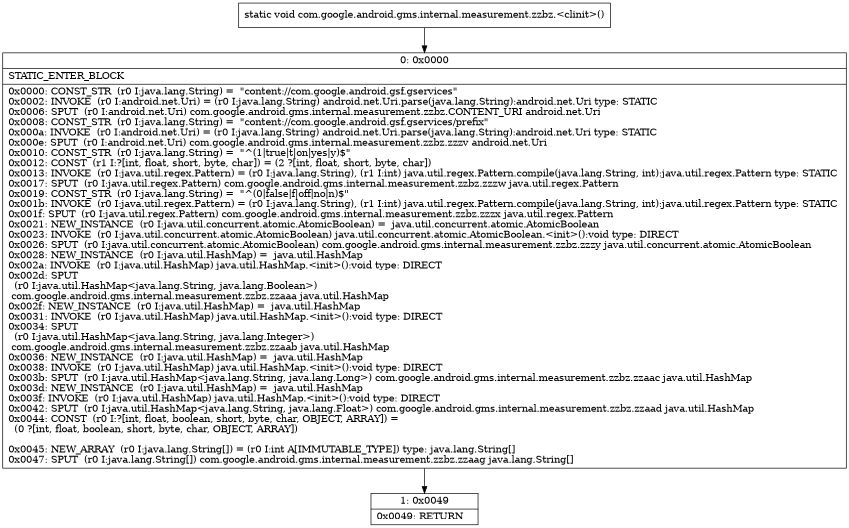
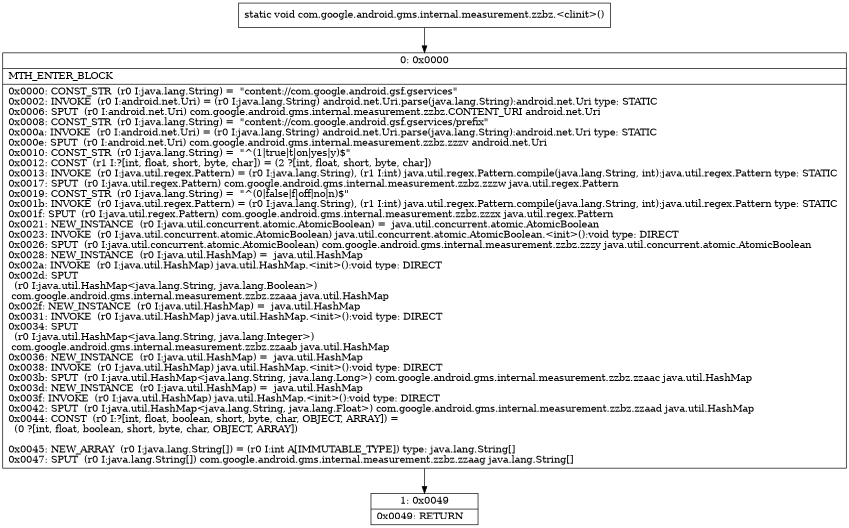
(66, 76) -> (61, 76)
